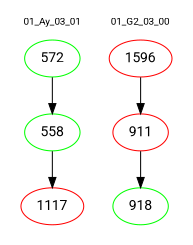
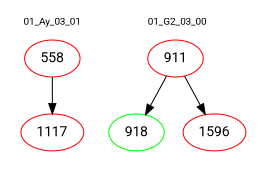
(52, 59) -> none
(141, 90) -> (192, 91)
(52, 132) -> (52, 59)
